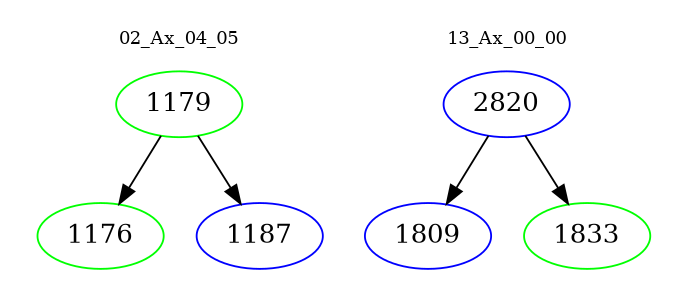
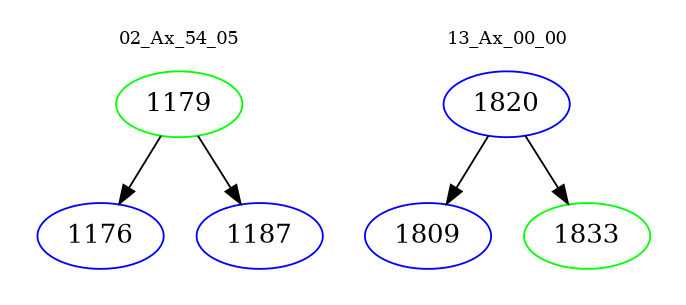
(179, 39) -> (179, 39)
(507, 104) -> (507, 104)
(101, 236) -> (101, 236)
